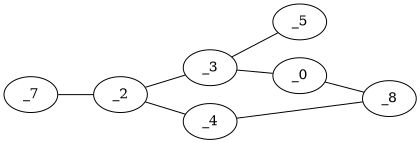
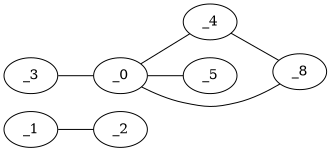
(255, 45) -> (165, 76)
(165, 81) -> none
(31, 95) -> (31, 129)
(165, 108) -> (165, 49)
